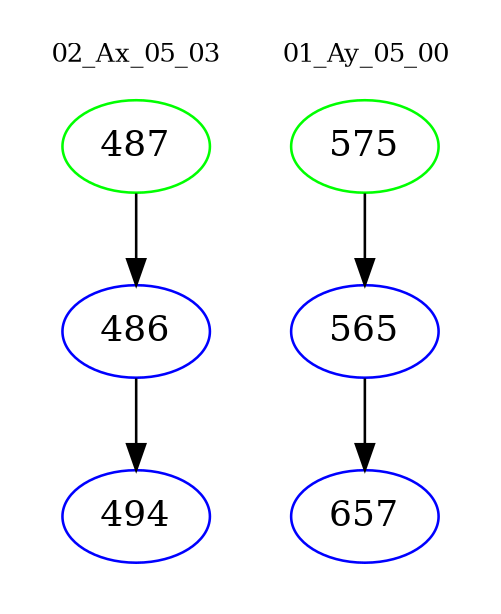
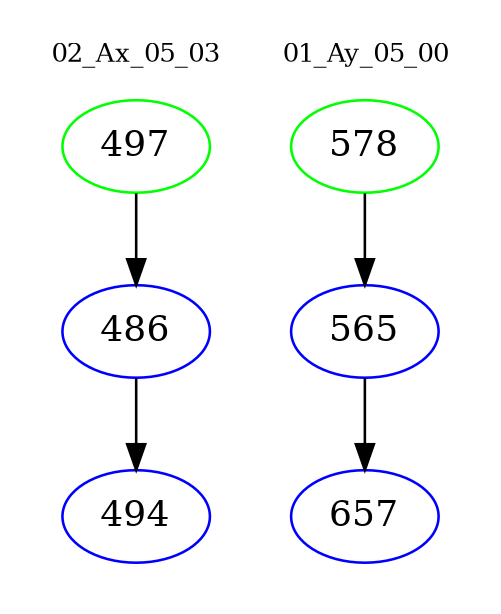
(136, 146) -> (136, 146)
(365, 146) -> (365, 146)
